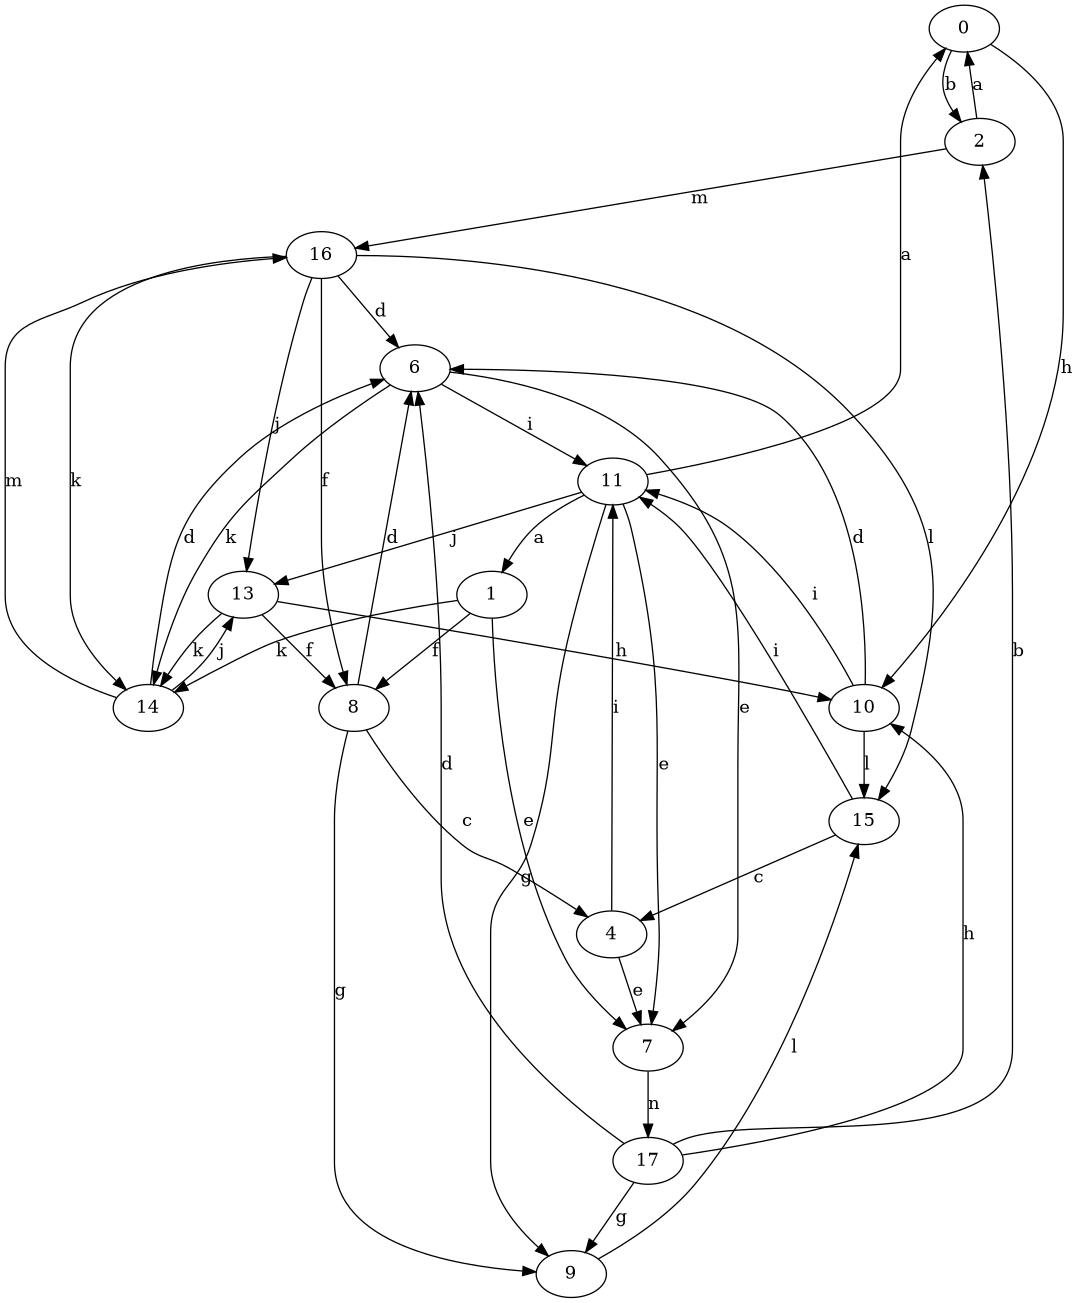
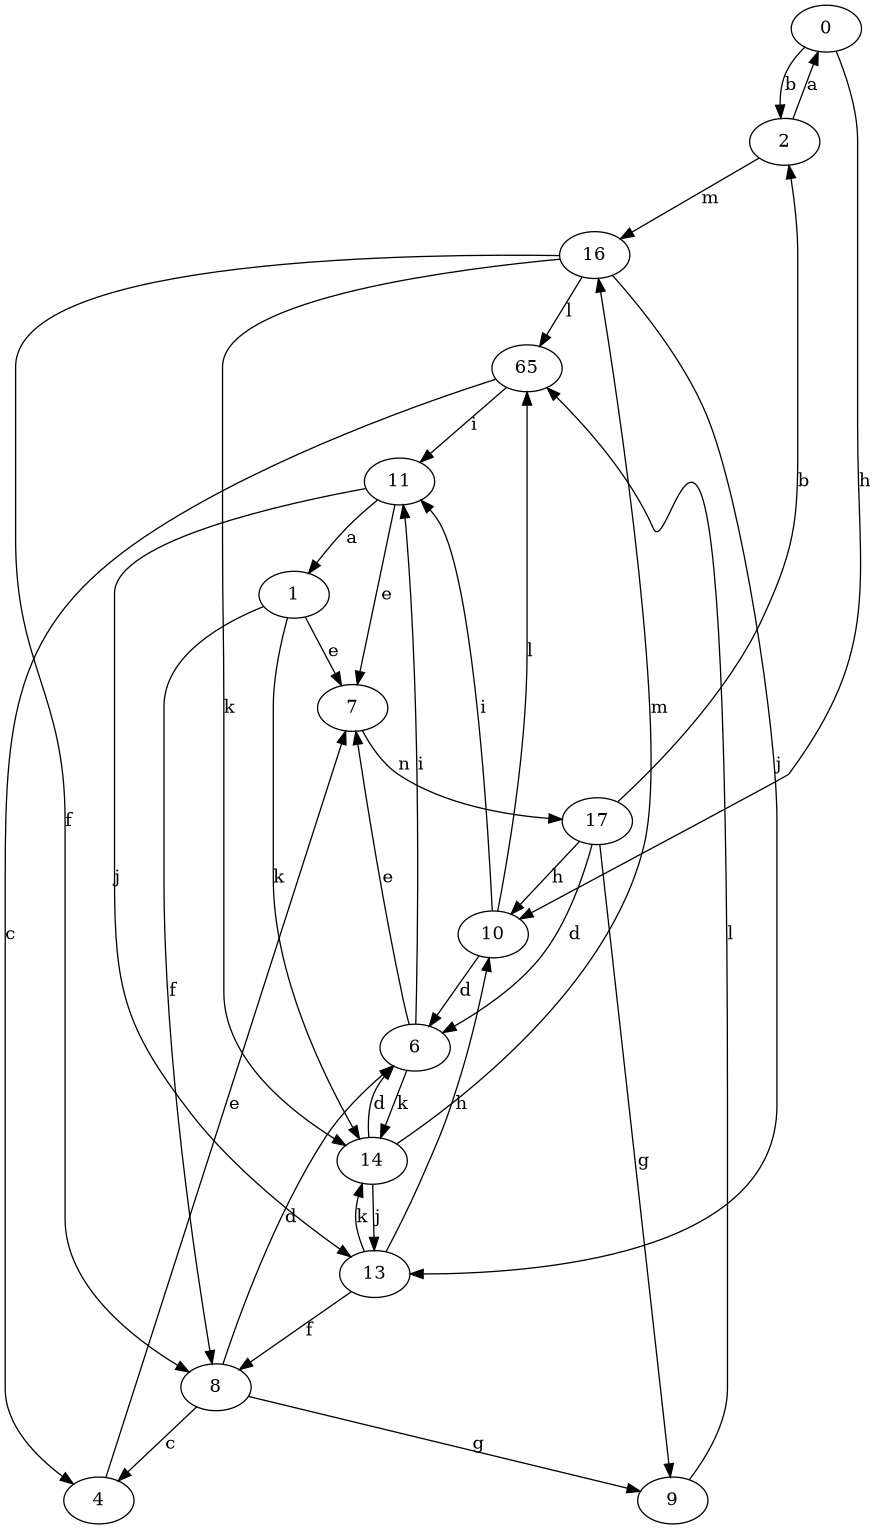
(364, 307) -> none
(901, 351) -> none
(612, 715) -> none
(864, 821) -> (527, 368)
(512, 880) -> none
